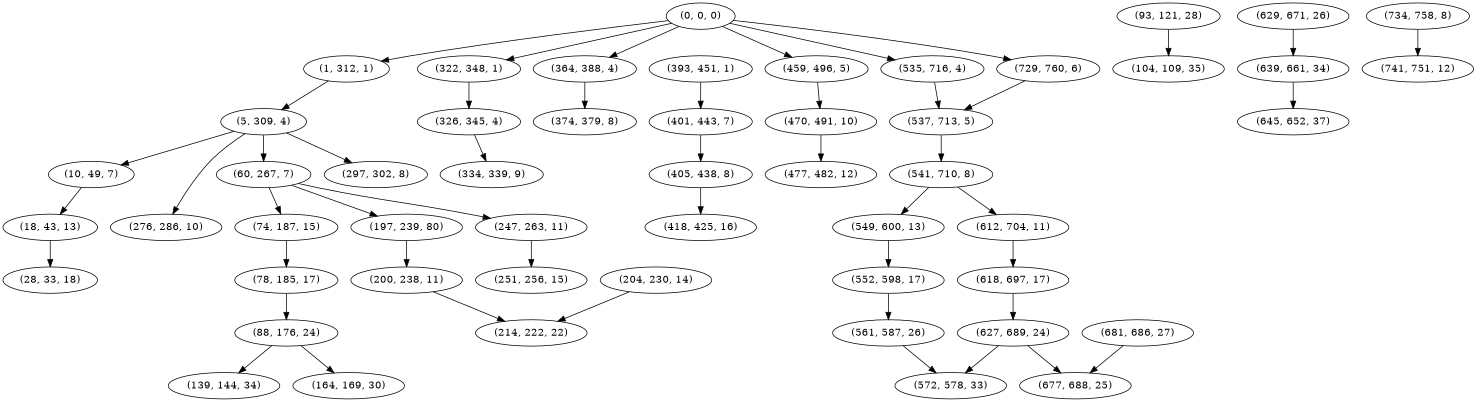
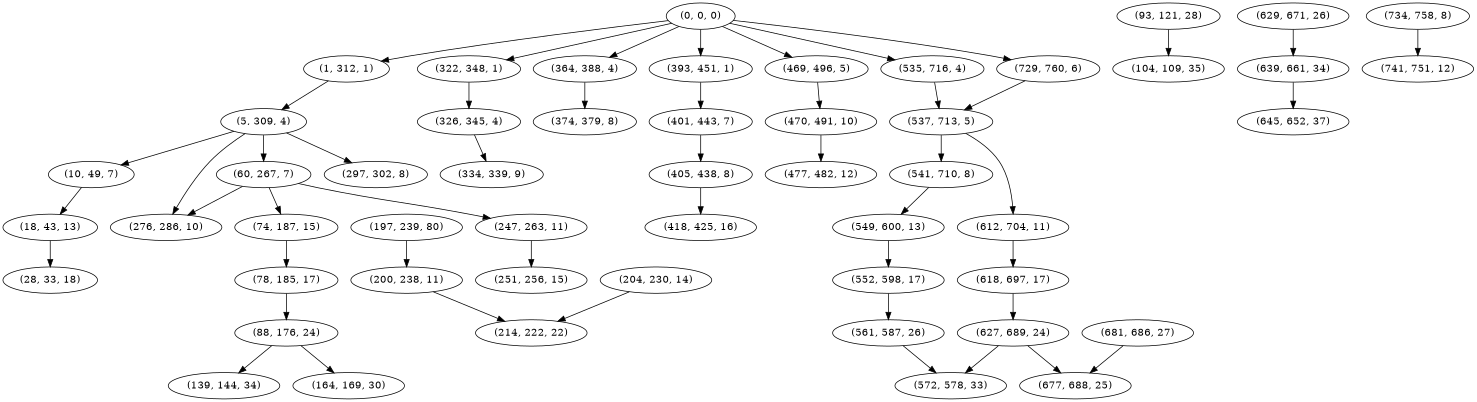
none -> (701, 39)
(817, 69) -> (817, 69)
(331, 199) -> (218, 199)
(974, 199) -> (1000, 163)
